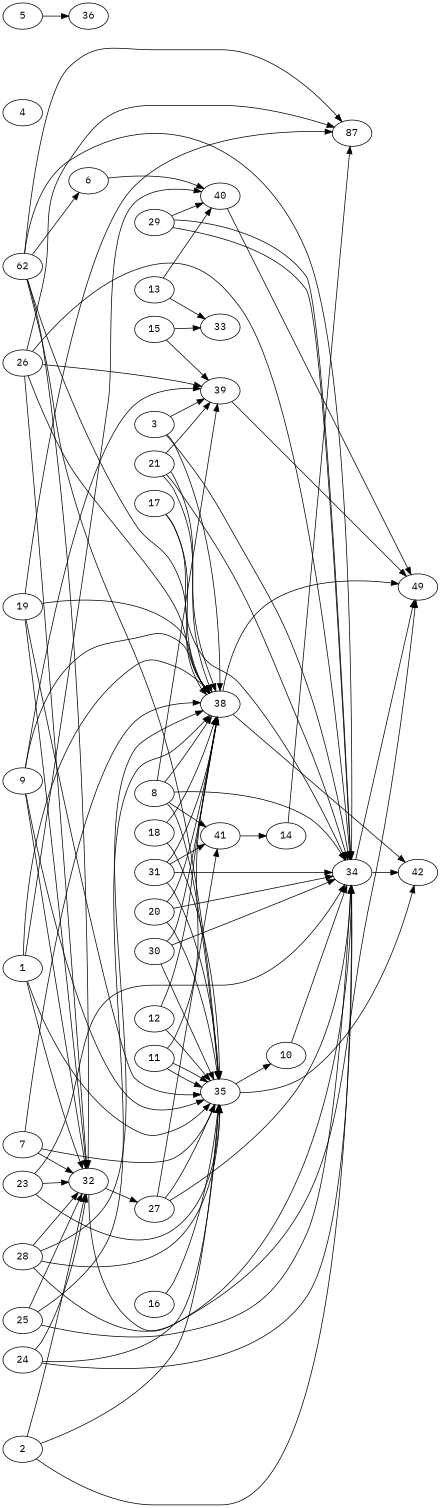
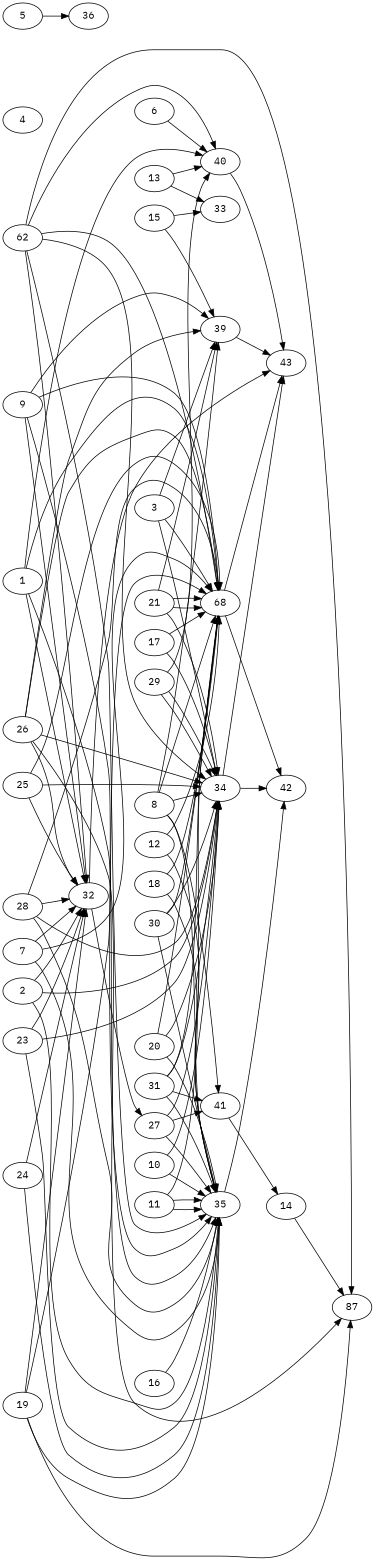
(53, 227) -> (107, 111)
(418, 587) -> (286, 363)
(220, 704) -> (220, 603)
(250, 1076) -> (184, 1183)
(328, 1239) -> none
